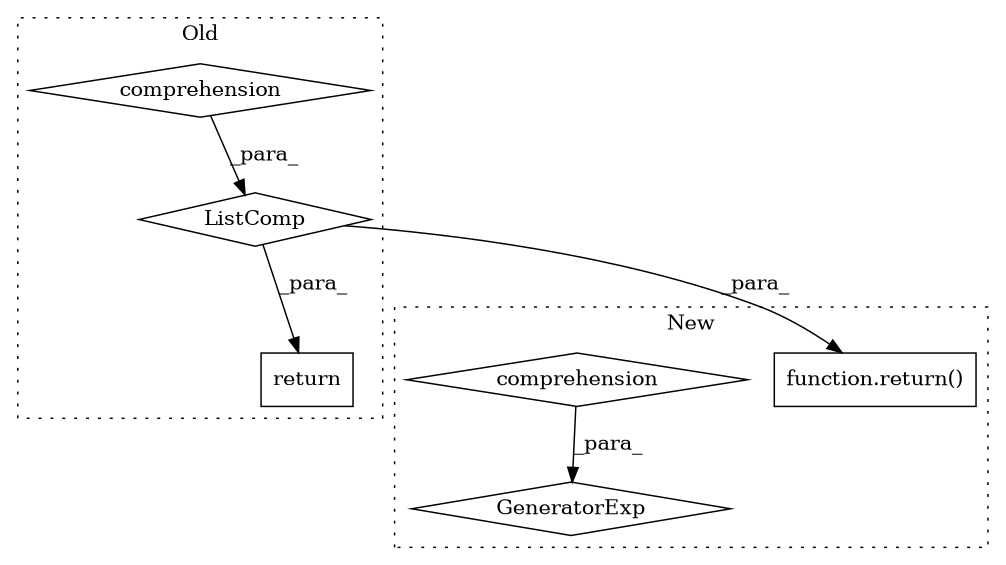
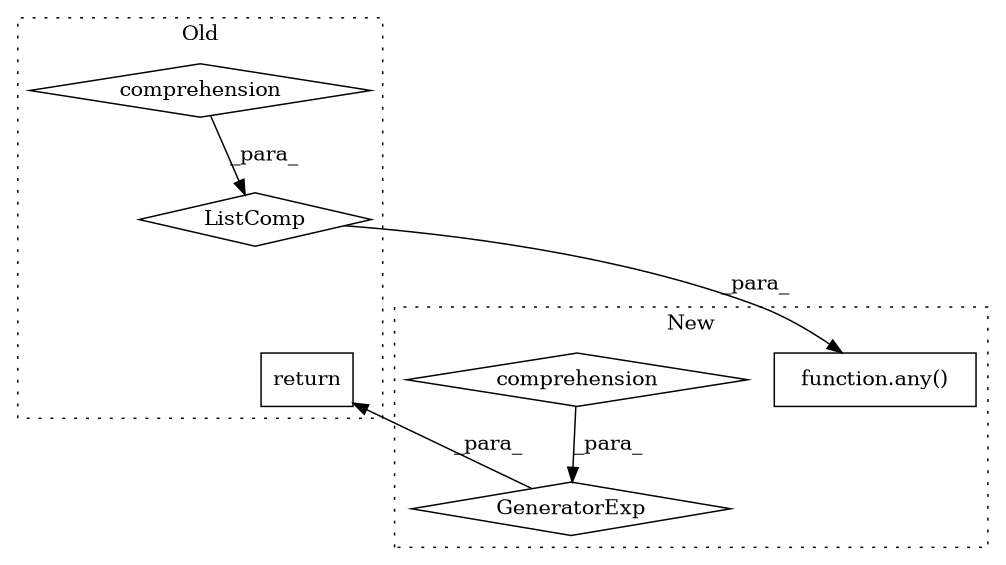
(278, 292) -> (449, 449)
(875, 380) -> (875, 380)
